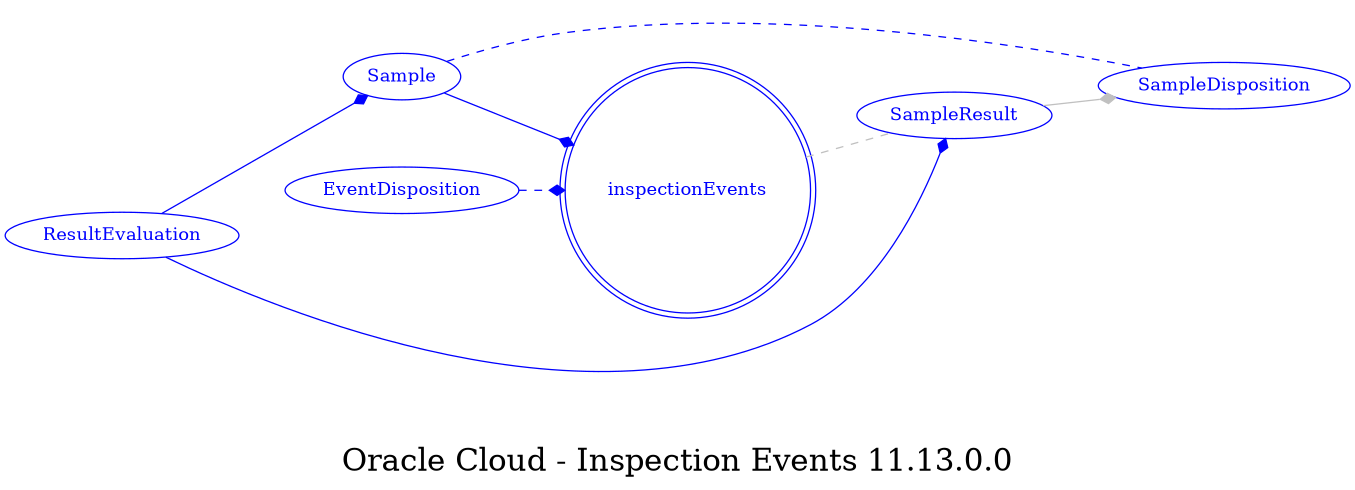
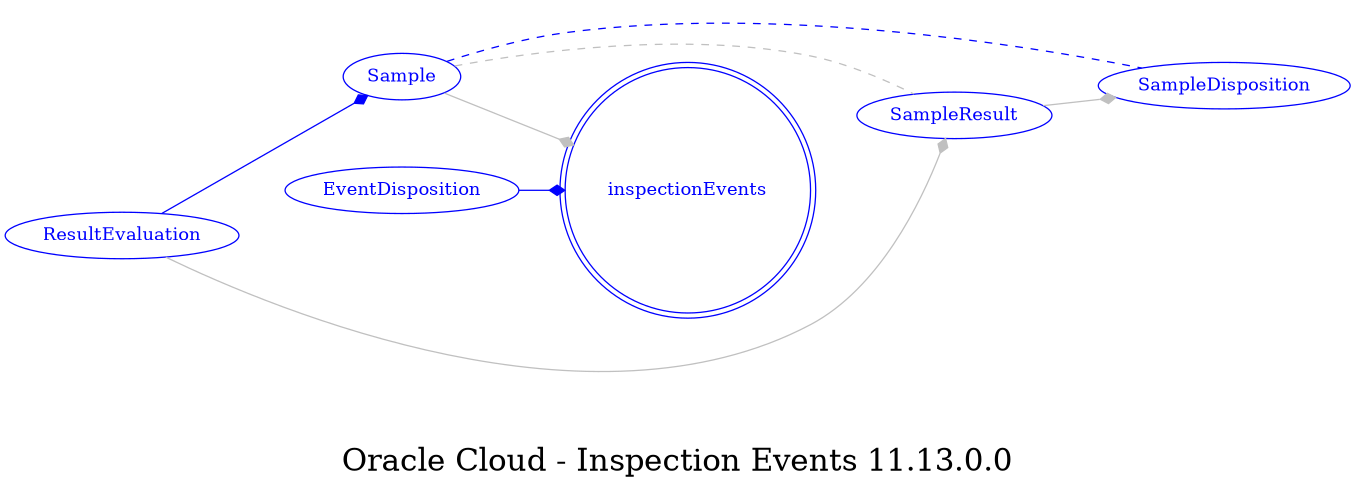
(502, 116) -> (502, 116)
(849, 145) -> (687, 45)
(534, 190) -> (534, 190)
(592, 370) -> (592, 370)
